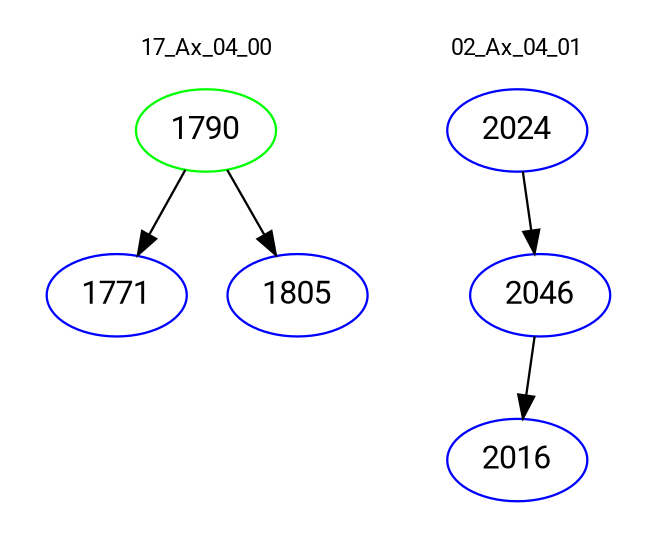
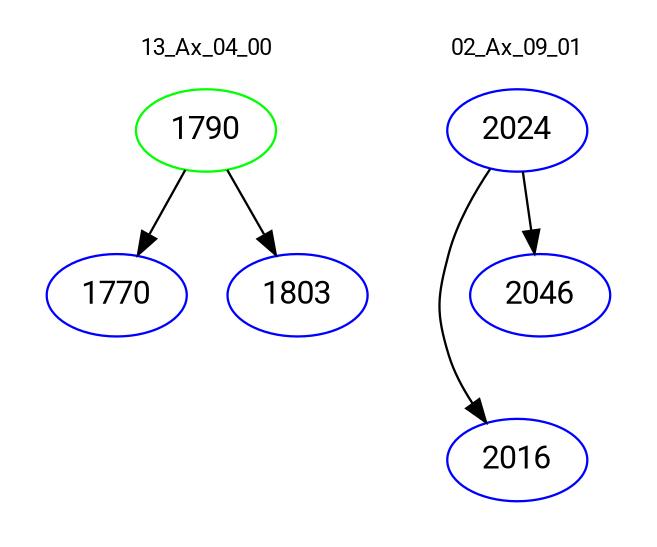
(207, 49) -> (207, 49)
(517, 49) -> (517, 49)
(117, 295) -> (117, 295)
(298, 295) -> (298, 295)
(530, 366) -> (442, 284)
